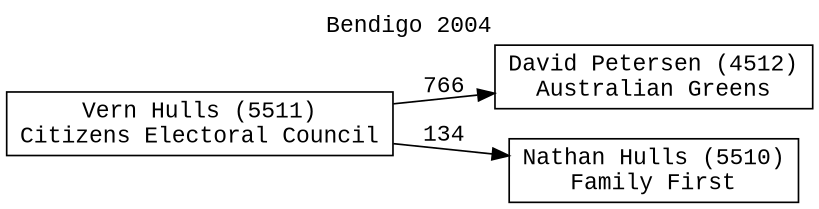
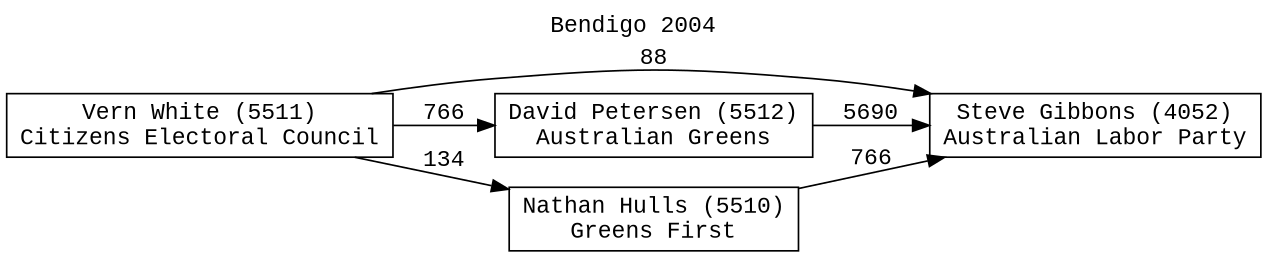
(654, 77) -> (654, 125)
(200, 124) -> (200, 125)
none -> (1095, 125)
(654, 171) -> (654, 219)
